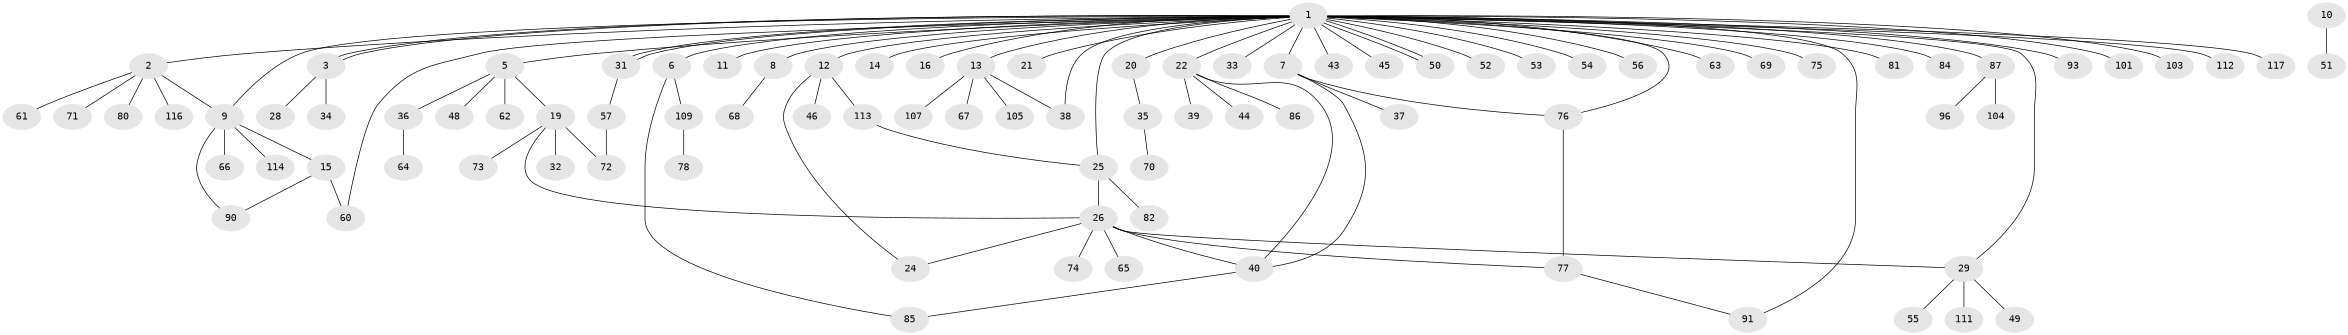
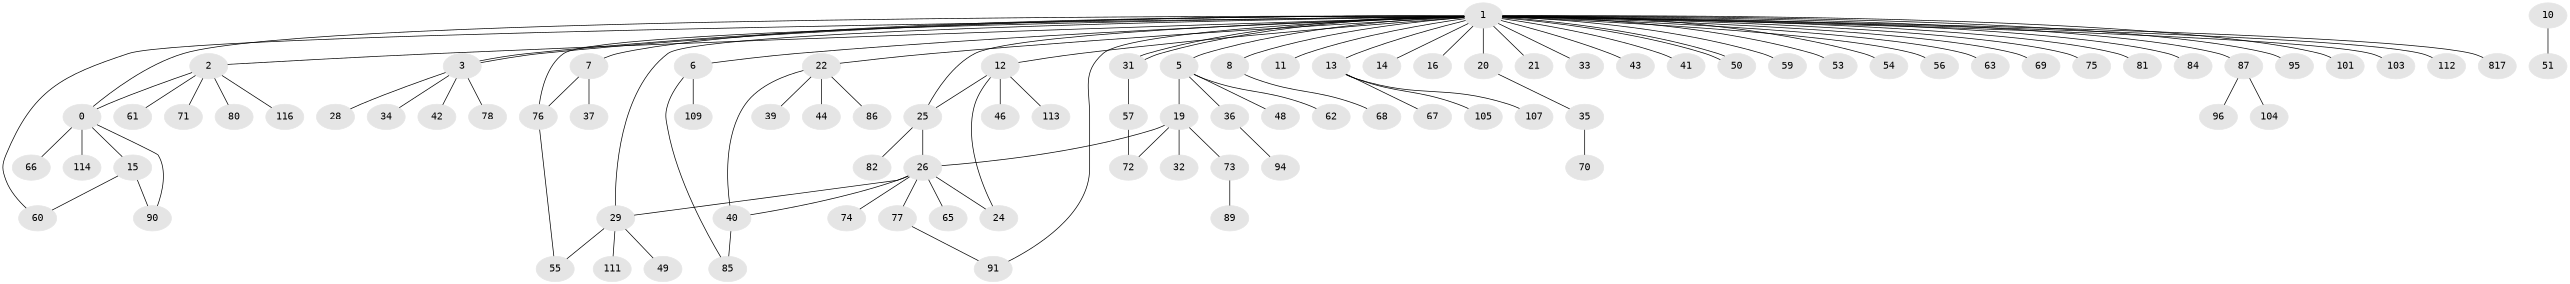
(1384, 66) -> (1686, 66)
(1486, 66) -> (1787, 66)
(2073, 66) -> (2294, 66)
(2276, 66) -> (2497, 66)
(225, 117) -> (82, 117)
none -> (437, 117)
(1065, 117) -> none
(684, 142) -> (475, 92)
(977, 151) -> (961, 92)
(403, 168) -> (1280, 168)
(1365, 181) -> none
(1563, 193) -> (547, 193)
none -> (1230, 218)
